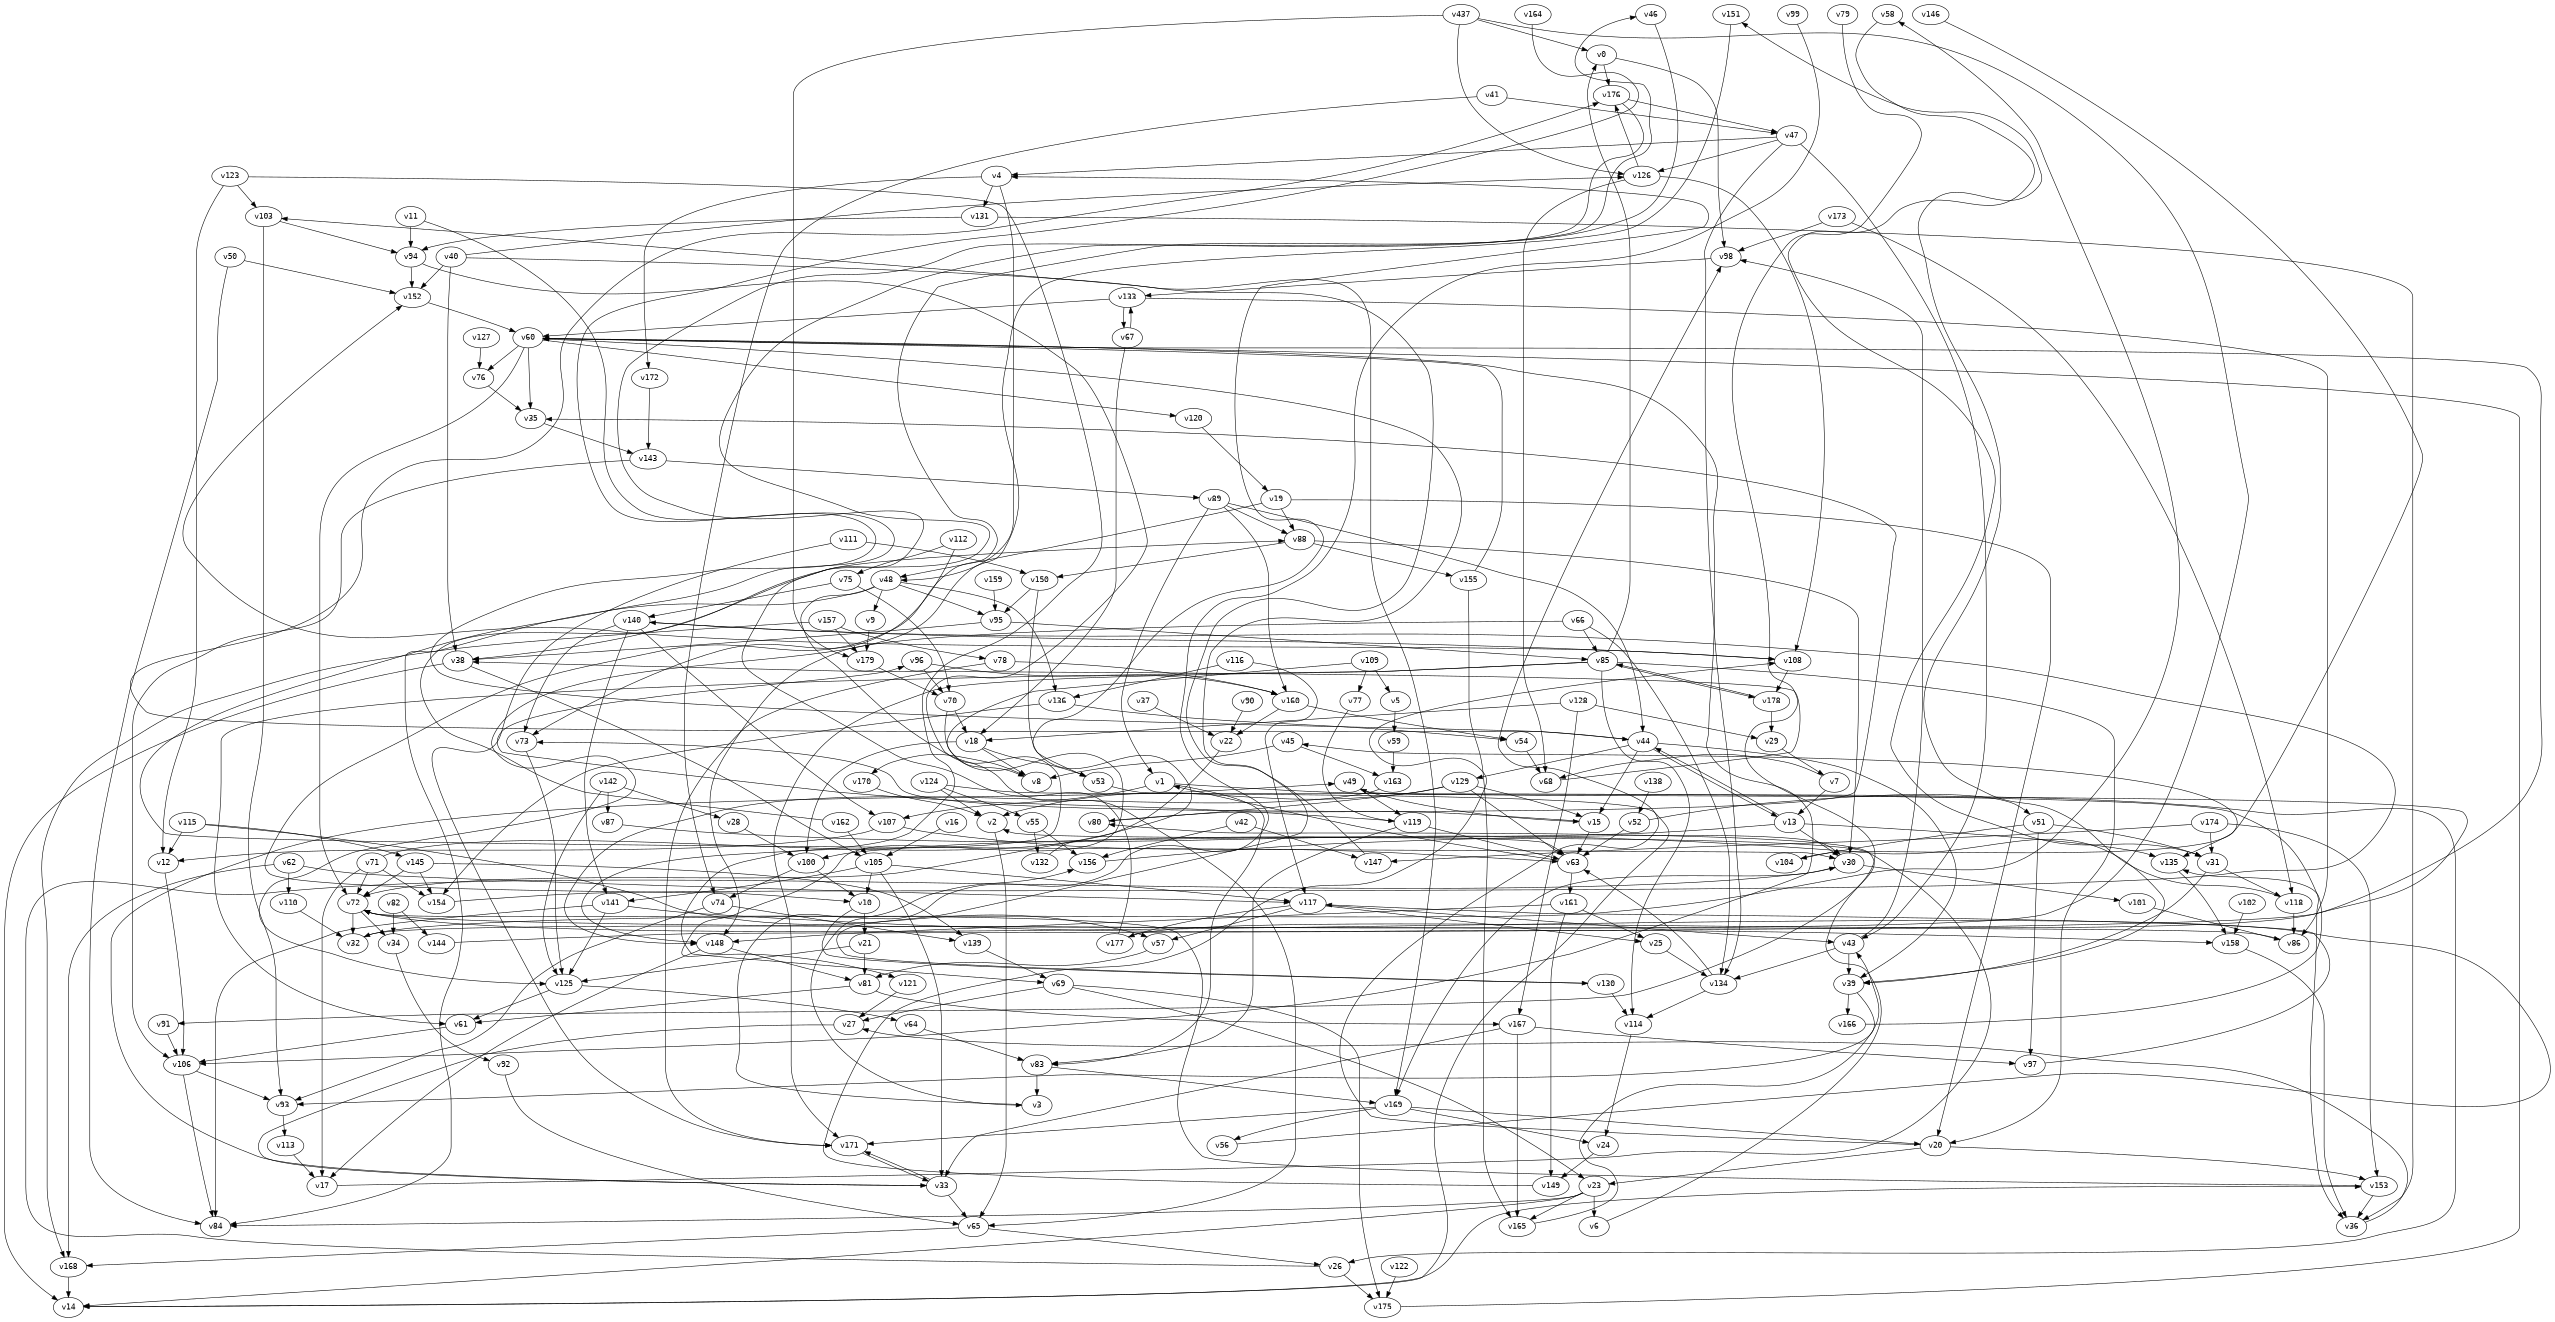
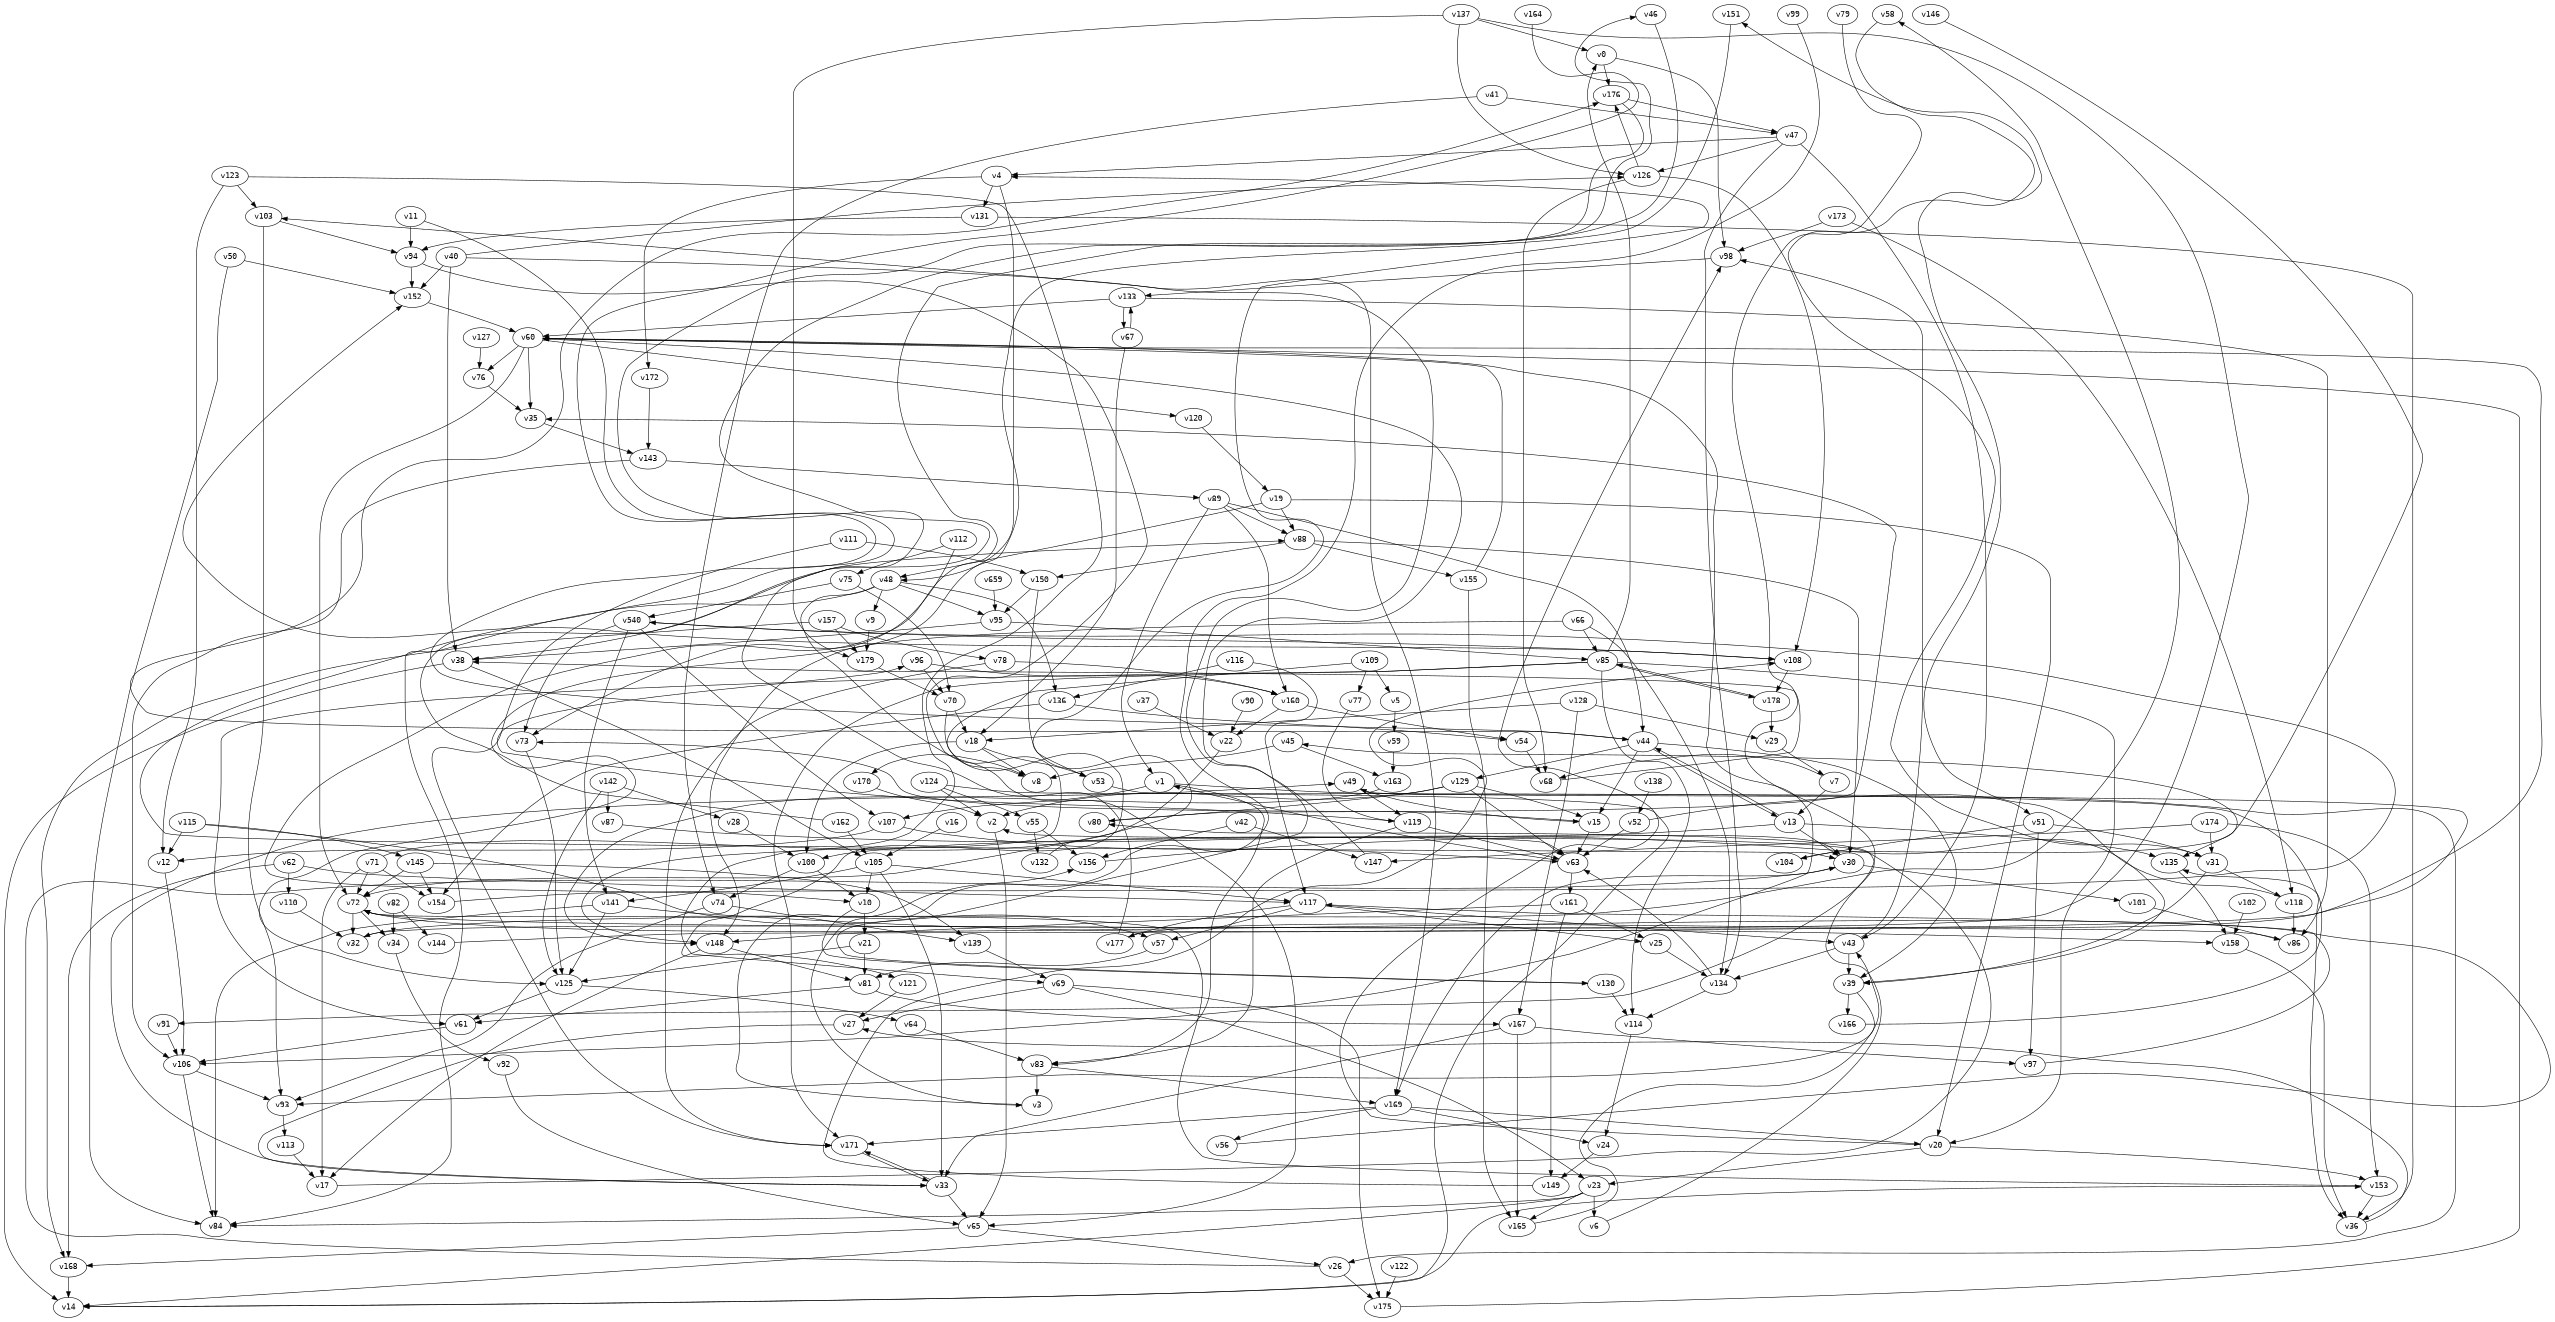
(1461, 15) -> (1461, 15)
(993, 580) -> (993, 580)
(632, 621) -> (632, 621)
